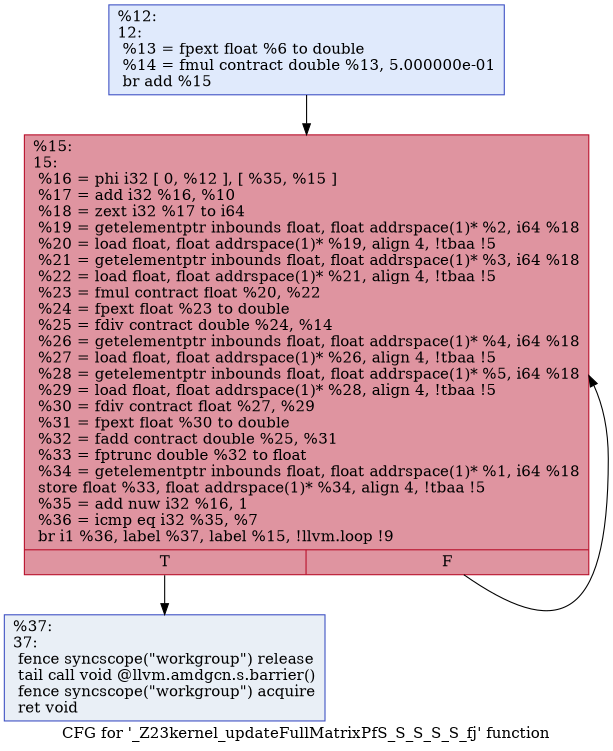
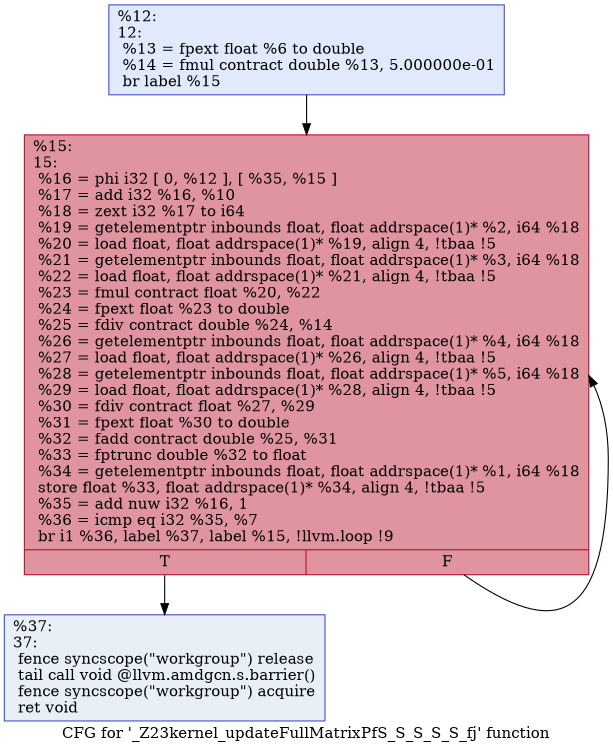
(165, 82) -> (170, 82)
